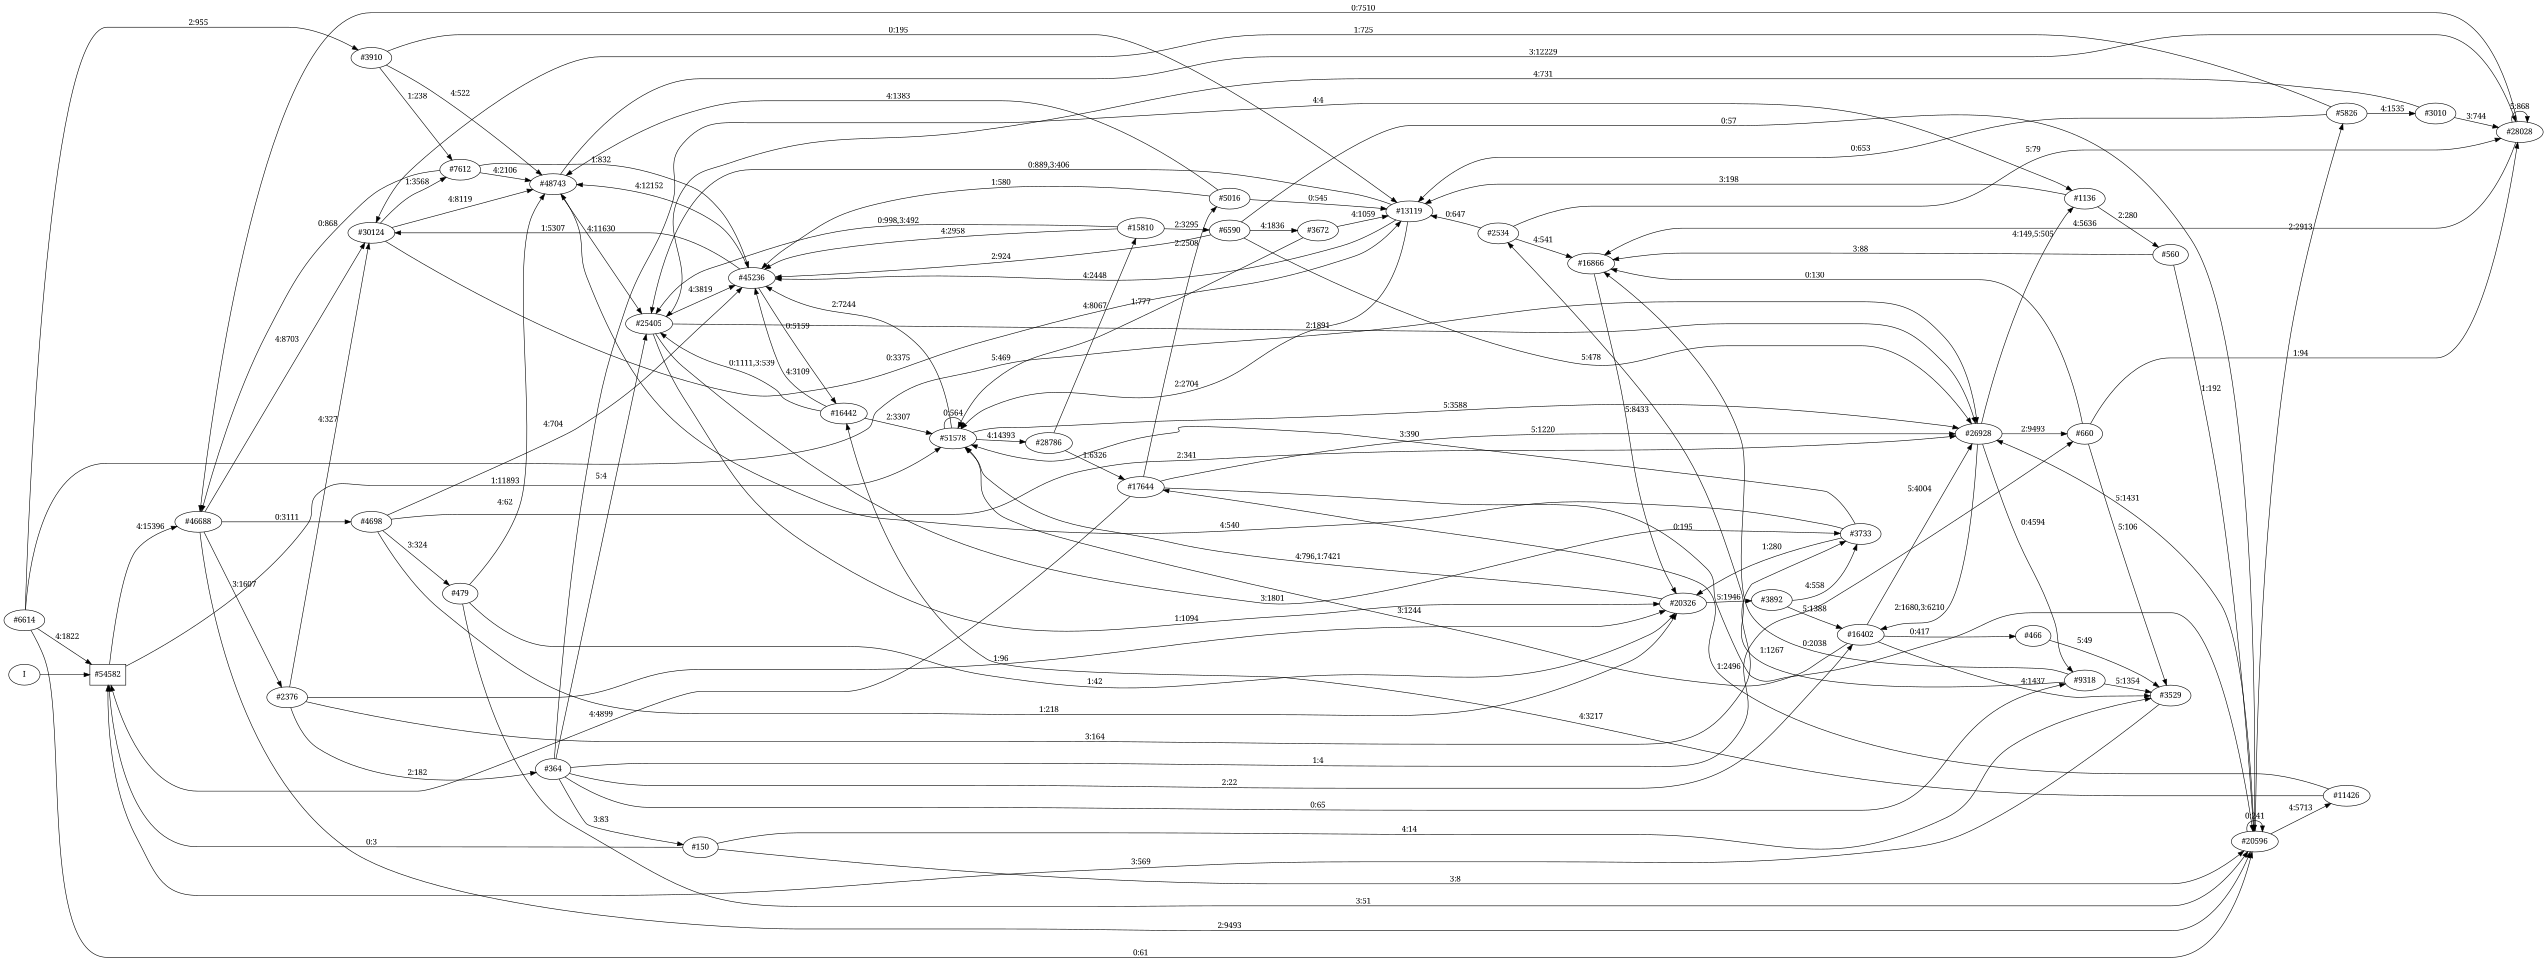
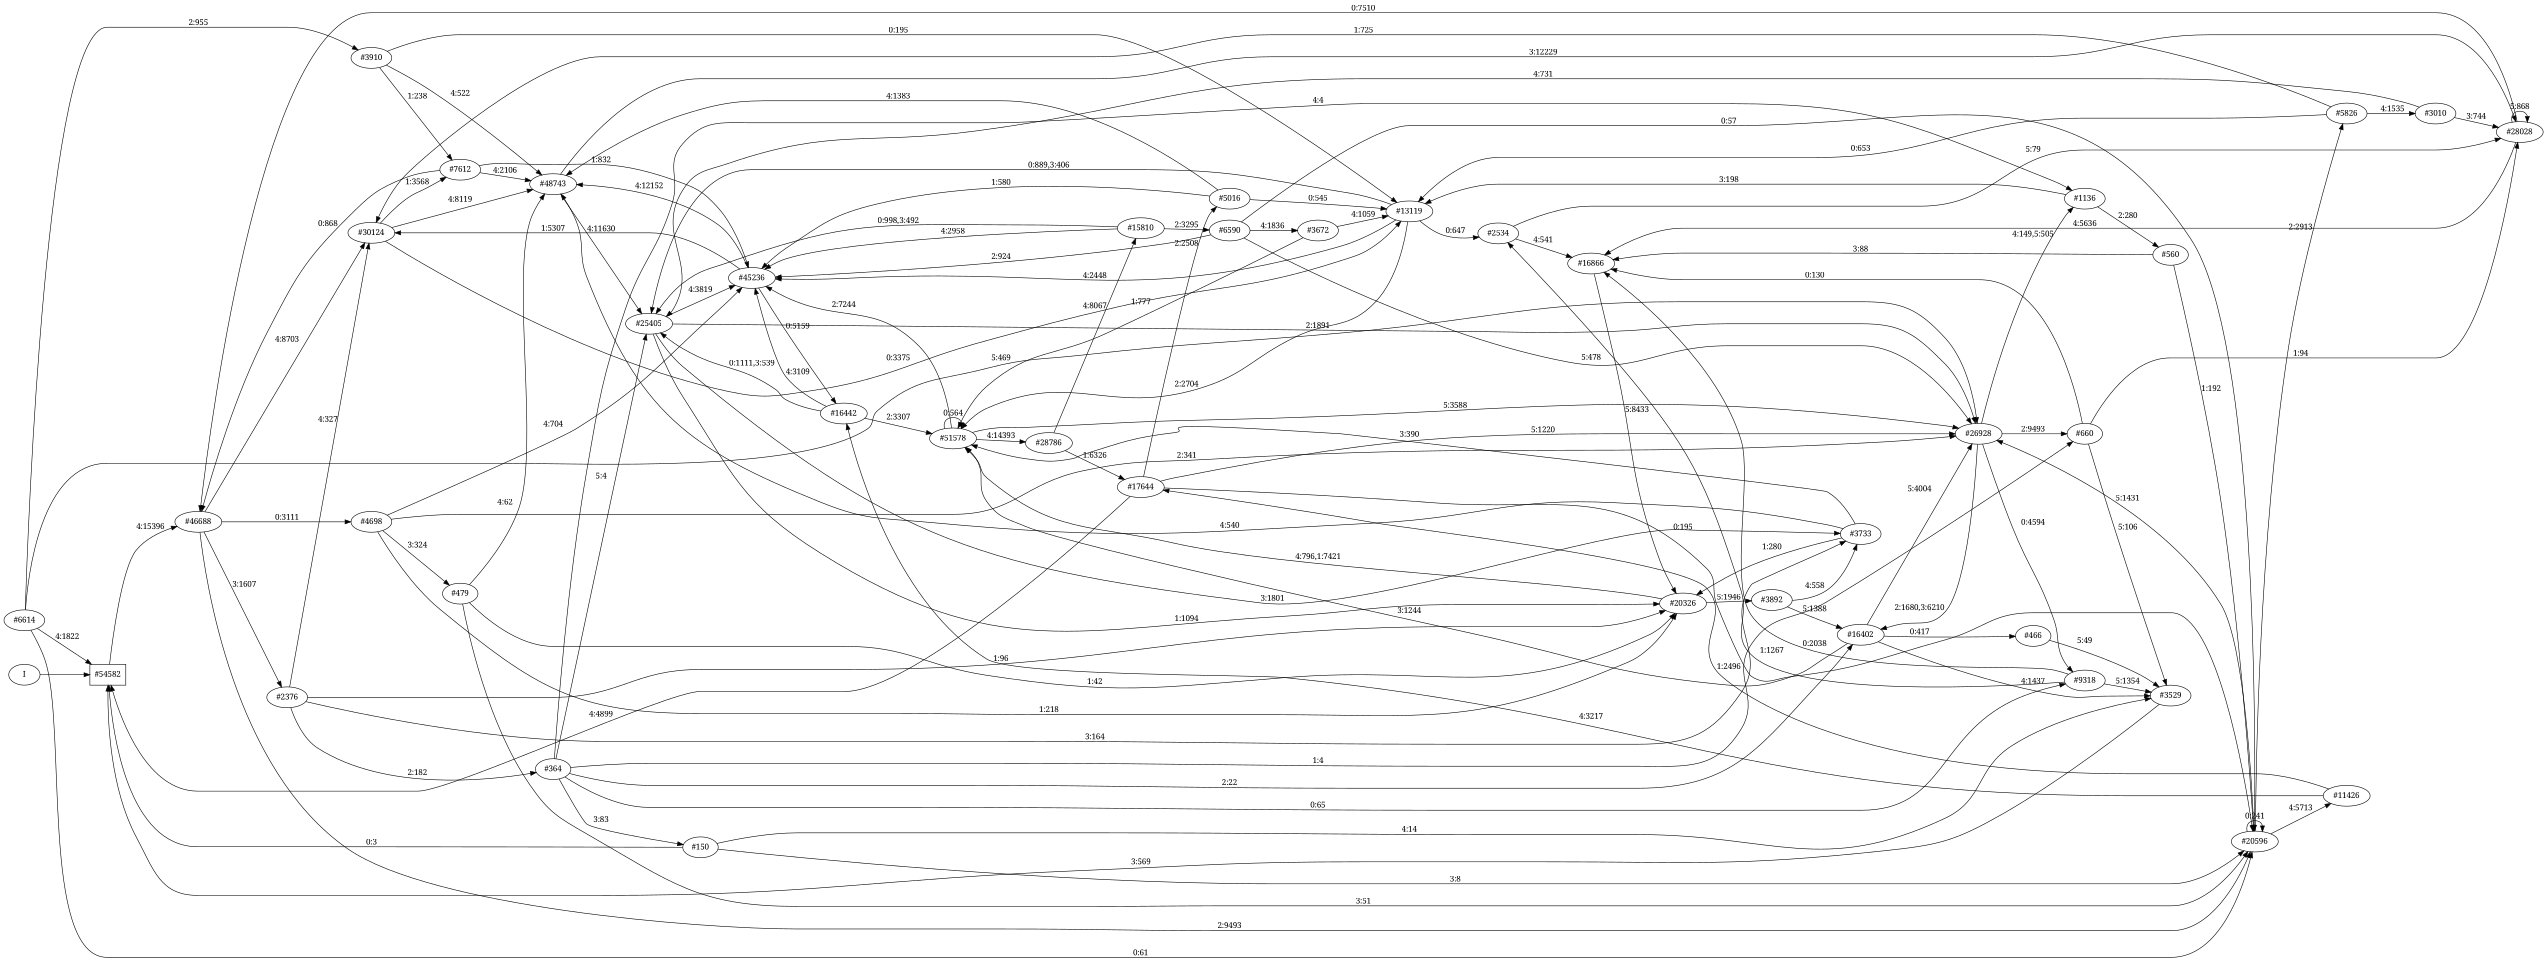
(1459, 222) -> (1445, 236)
(497, 485) -> none
